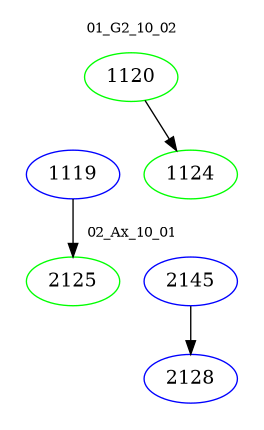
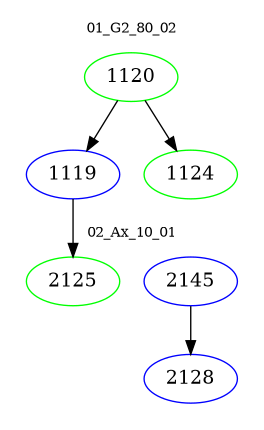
(132, 29) -> (132, 29)
none -> (106, 120)
